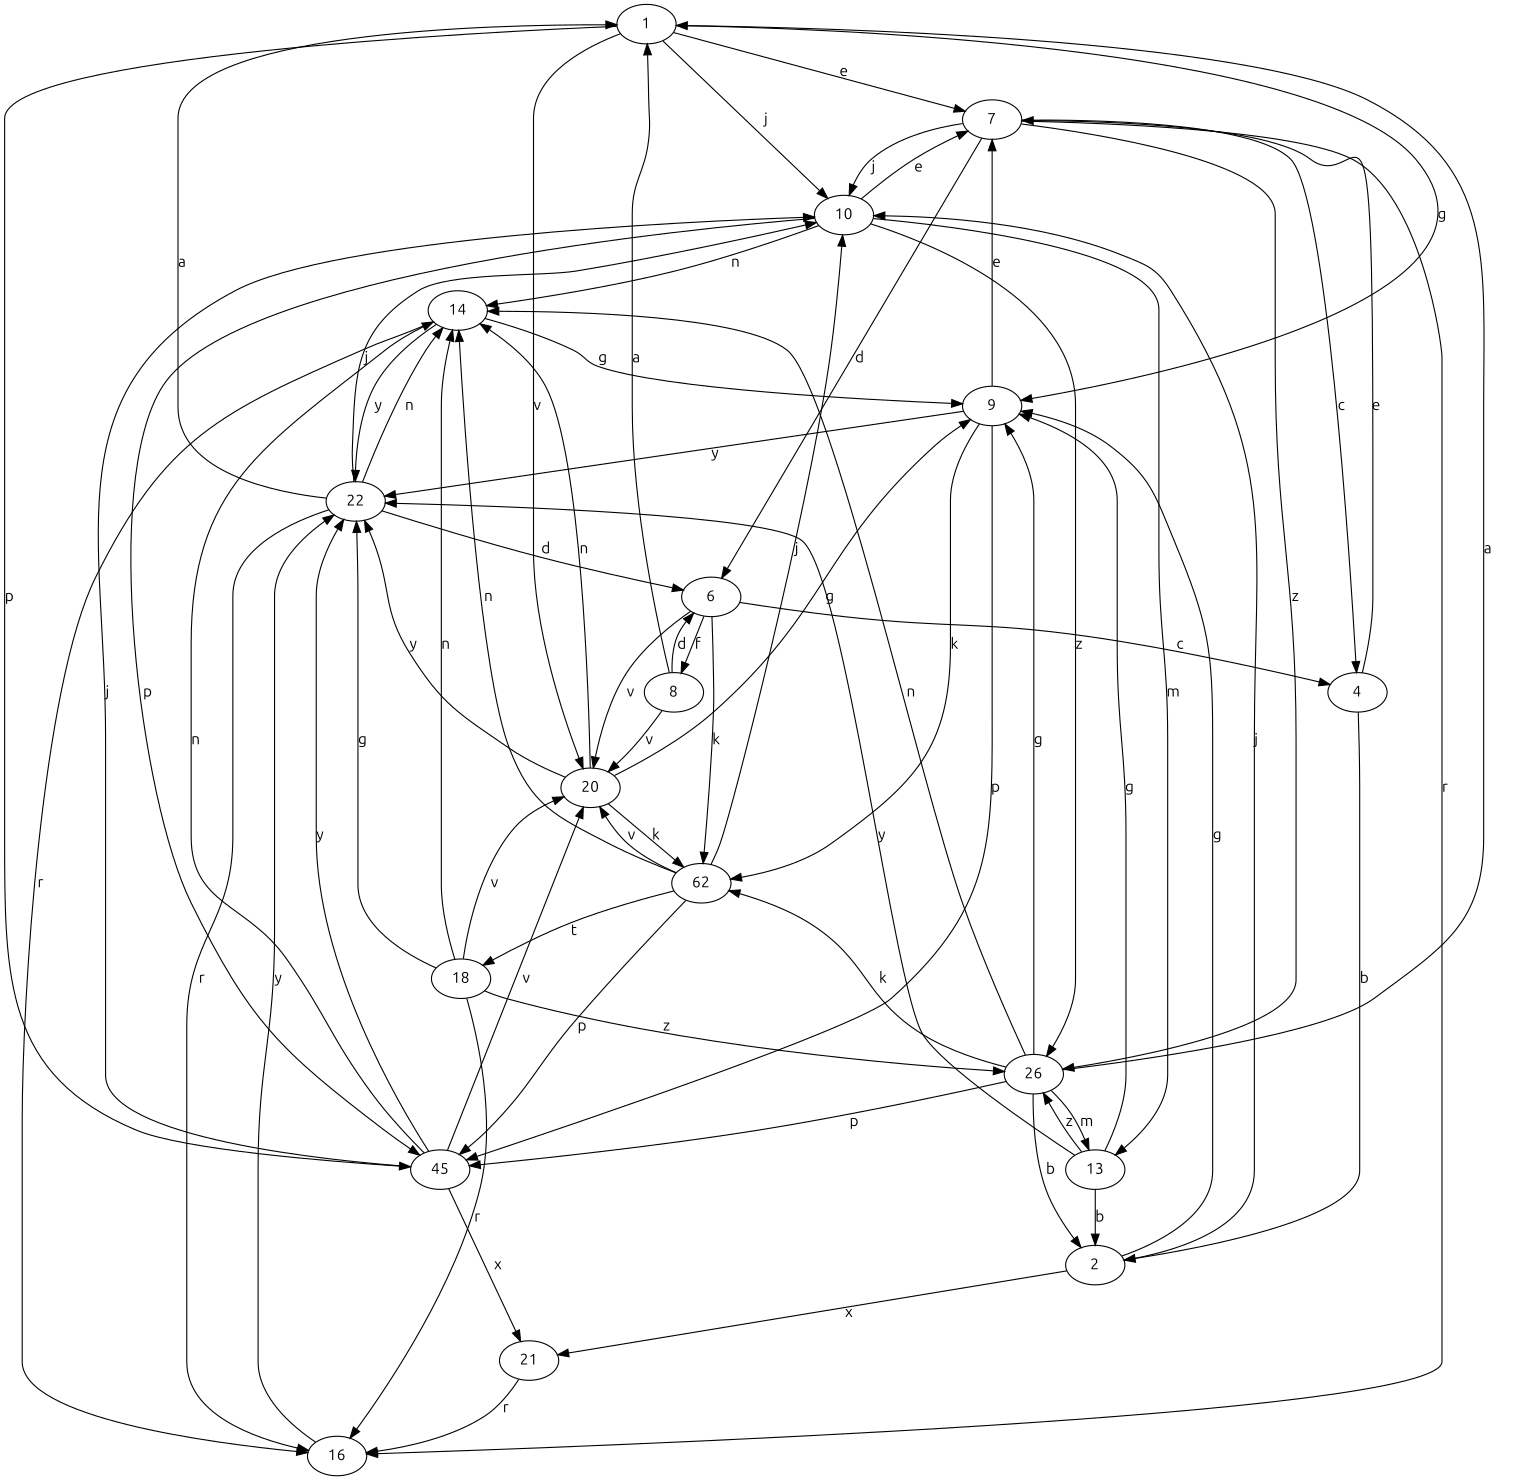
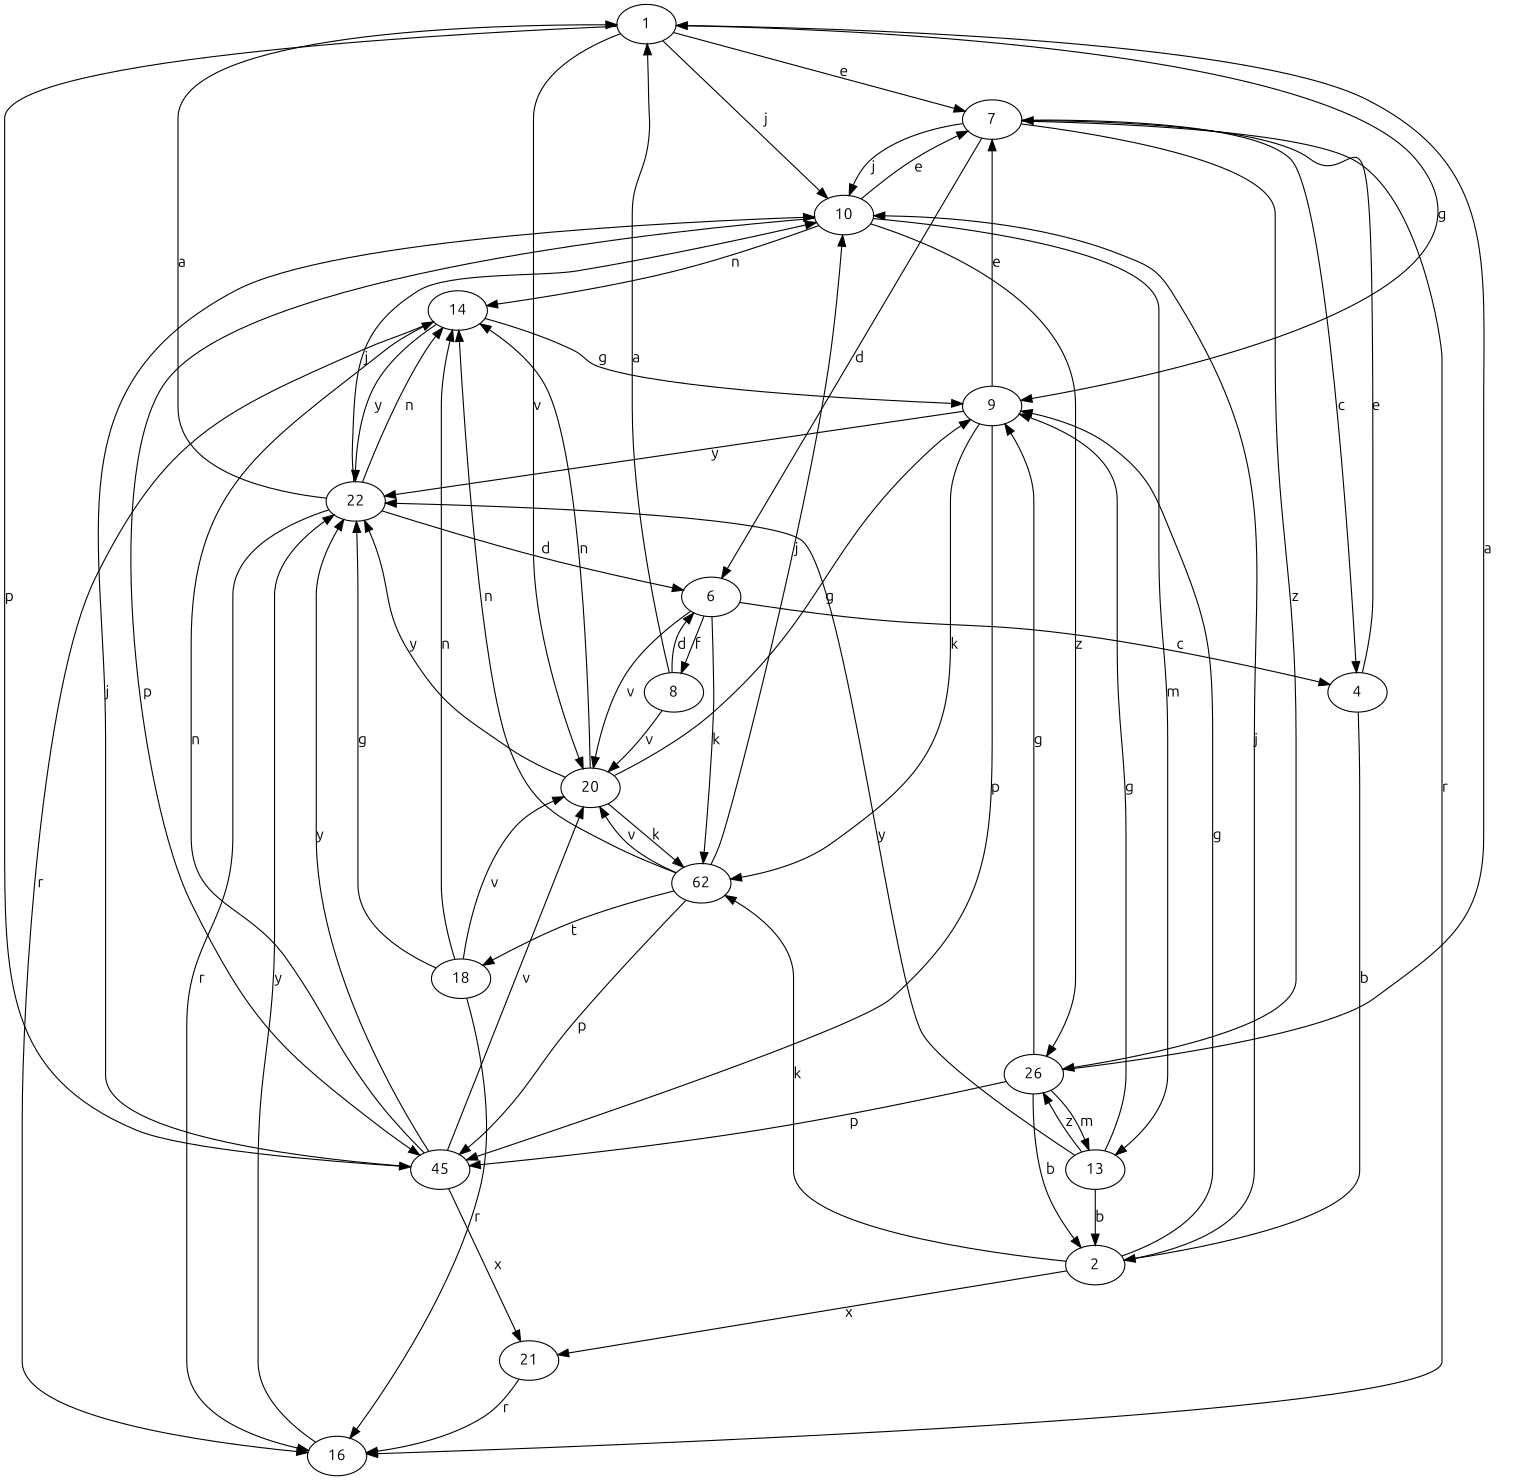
(866, 561) -> none
(870, 984) -> (794, 1173)
(737, 1044) -> none
